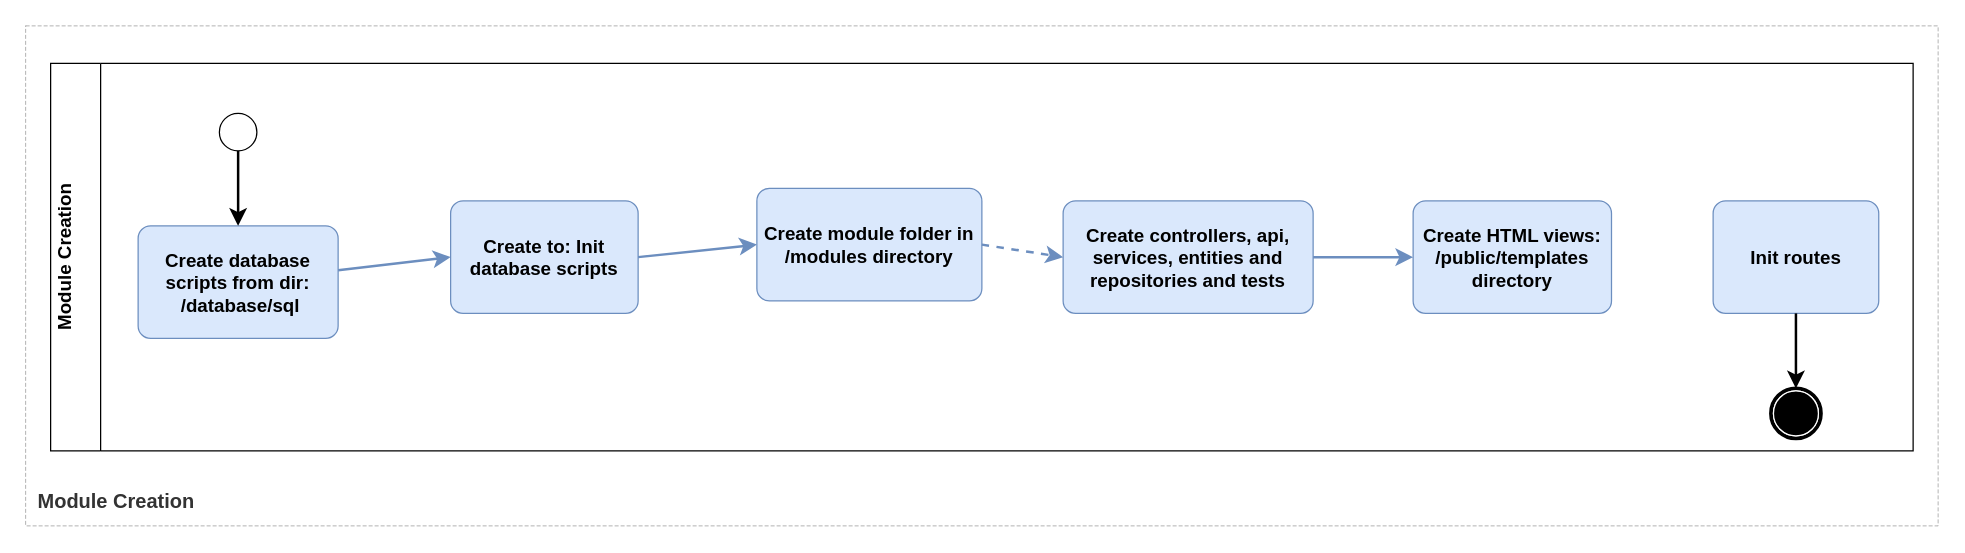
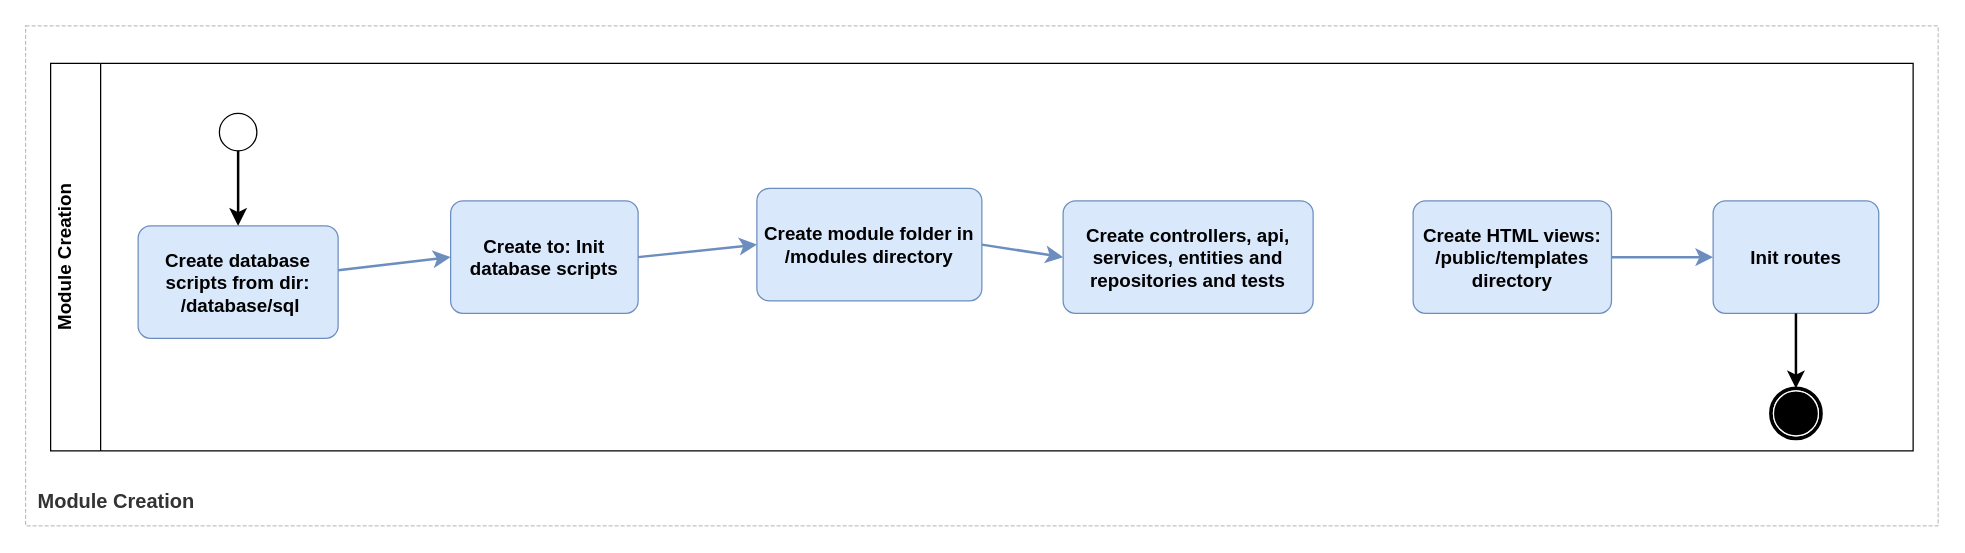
(1019, 250) -> (1019, 250)
(1357, 257) -> none
none -> (1656, 257)
